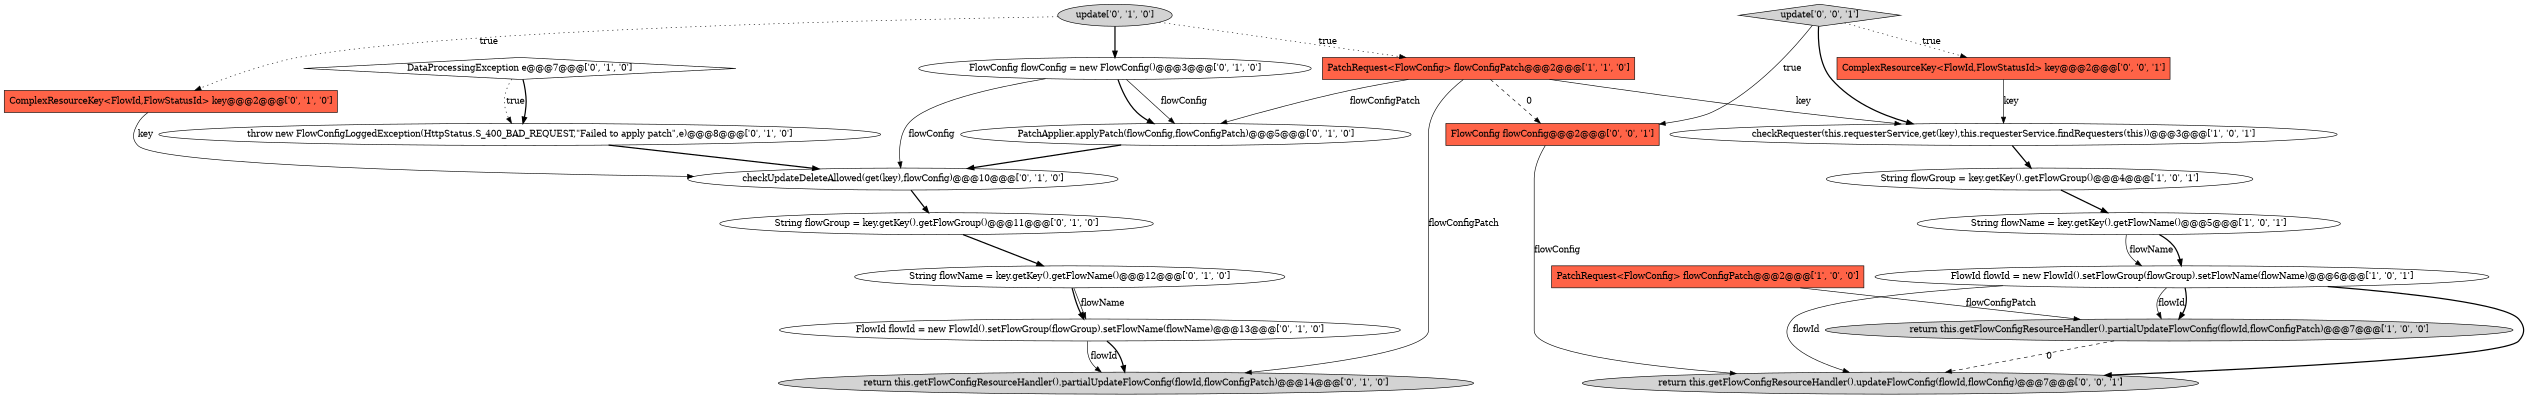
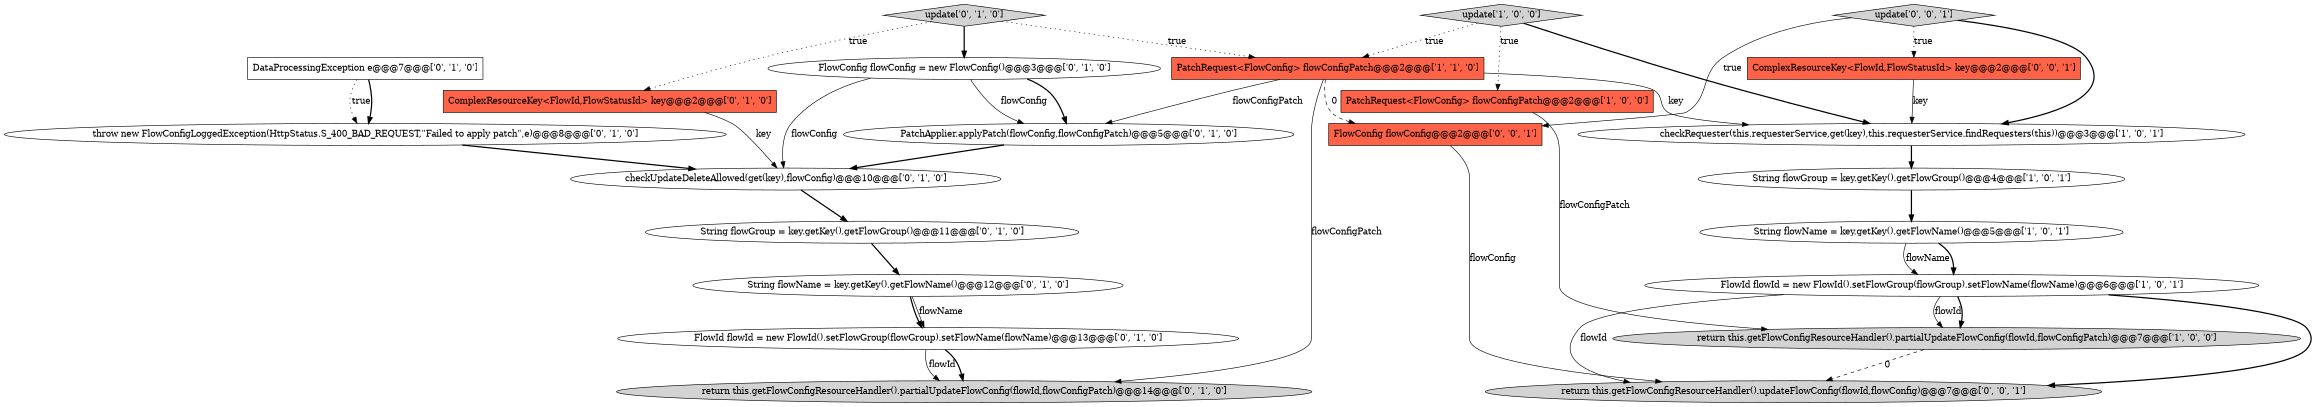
(1115, 15) -> (964, 15)
none -> (1501, 15)
(520, 68) -> (365, 68)
